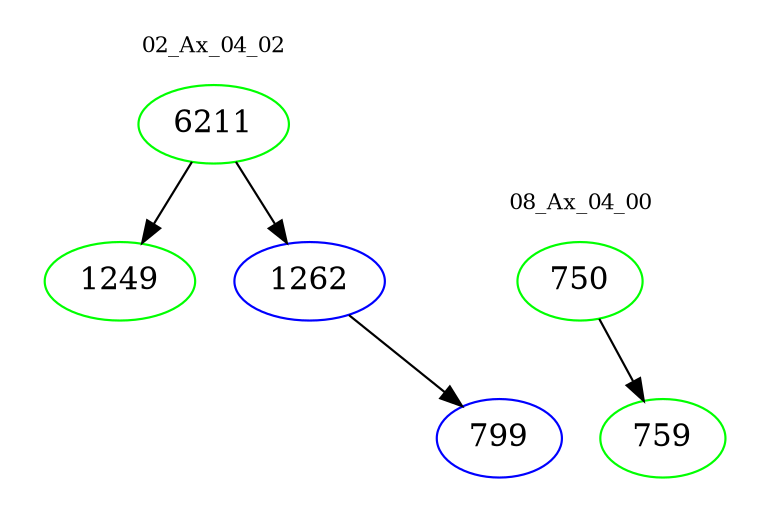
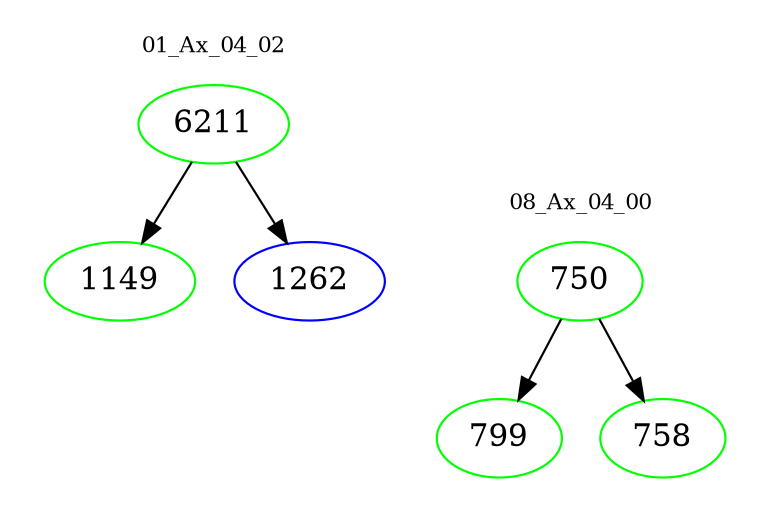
(214, 47) -> (214, 47)
(120, 281) -> (120, 281)
(397, 354) -> (545, 350)
(499, 438) -> (499, 438)
(663, 438) -> (663, 438)
